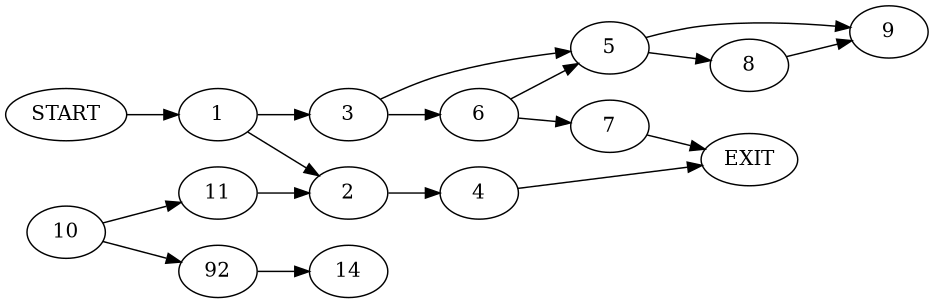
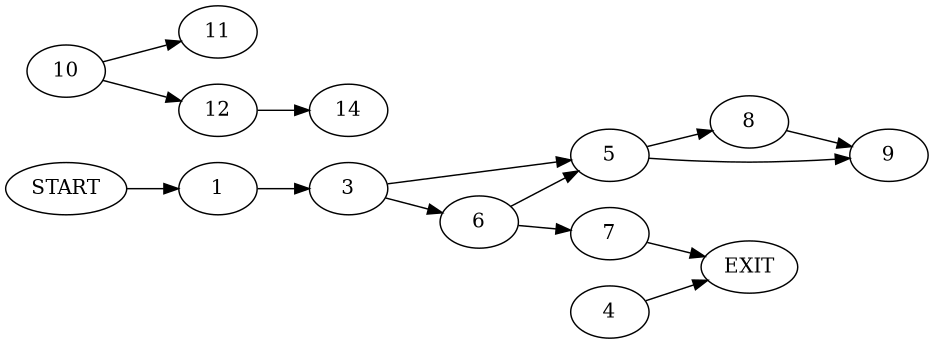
(349, 193) -> none
(218, 271) -> (218, 110)
